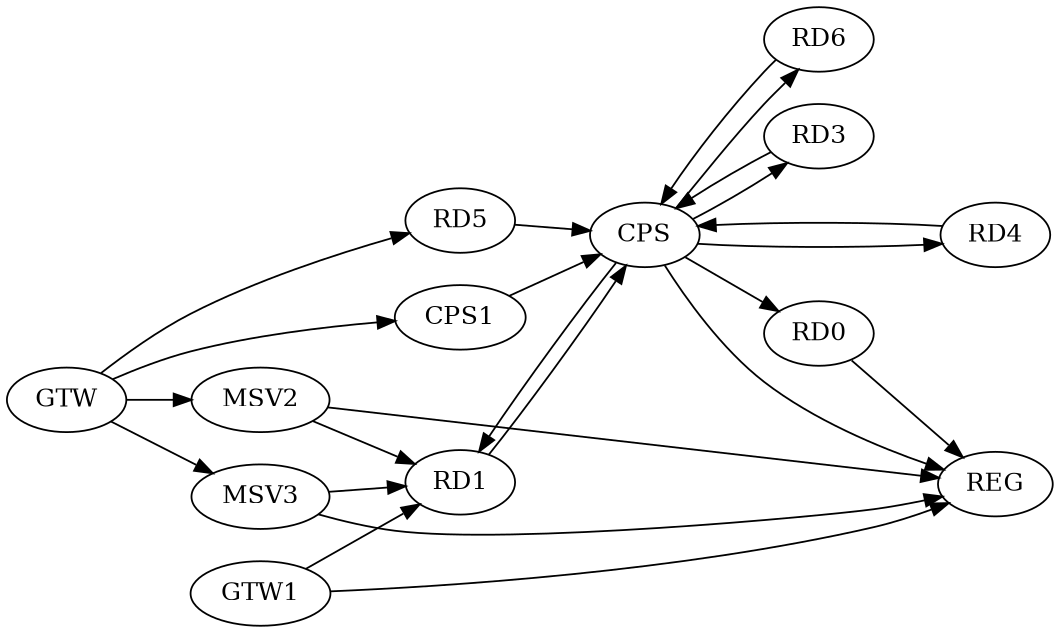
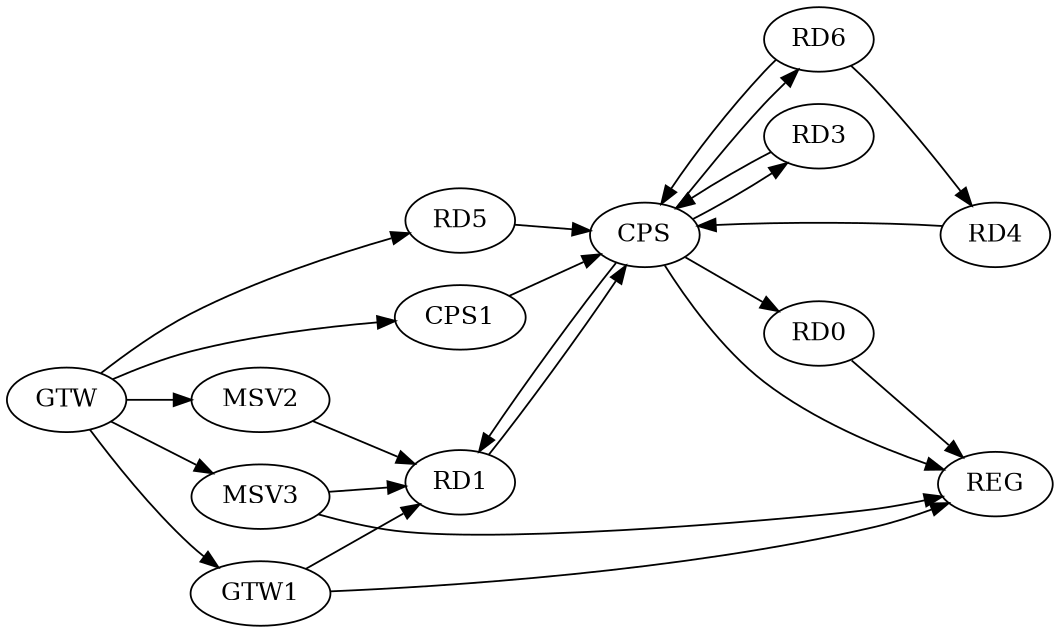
(811, 247) -> (908, 126)
(624, 442) -> none
none -> (144, 496)
